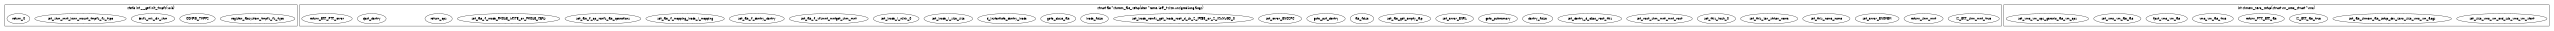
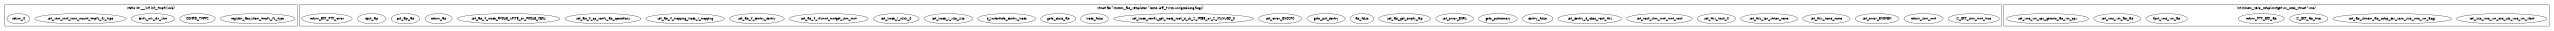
(151, 8) -> (151, 8)
(2276, 8) -> (2276, 8)
(372, 19) -> (372, 19)
none -> (405, 19)
(439, 19) -> (439, 19)
(2213, 19) -> none
